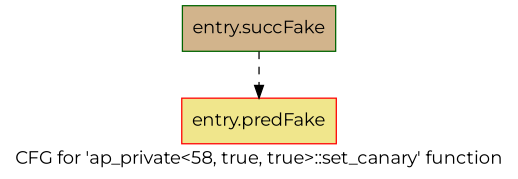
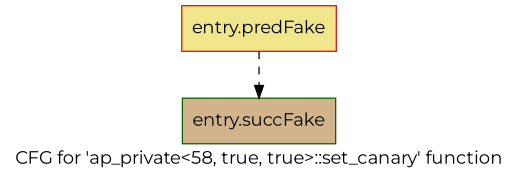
(259, 68) -> (259, 68)
